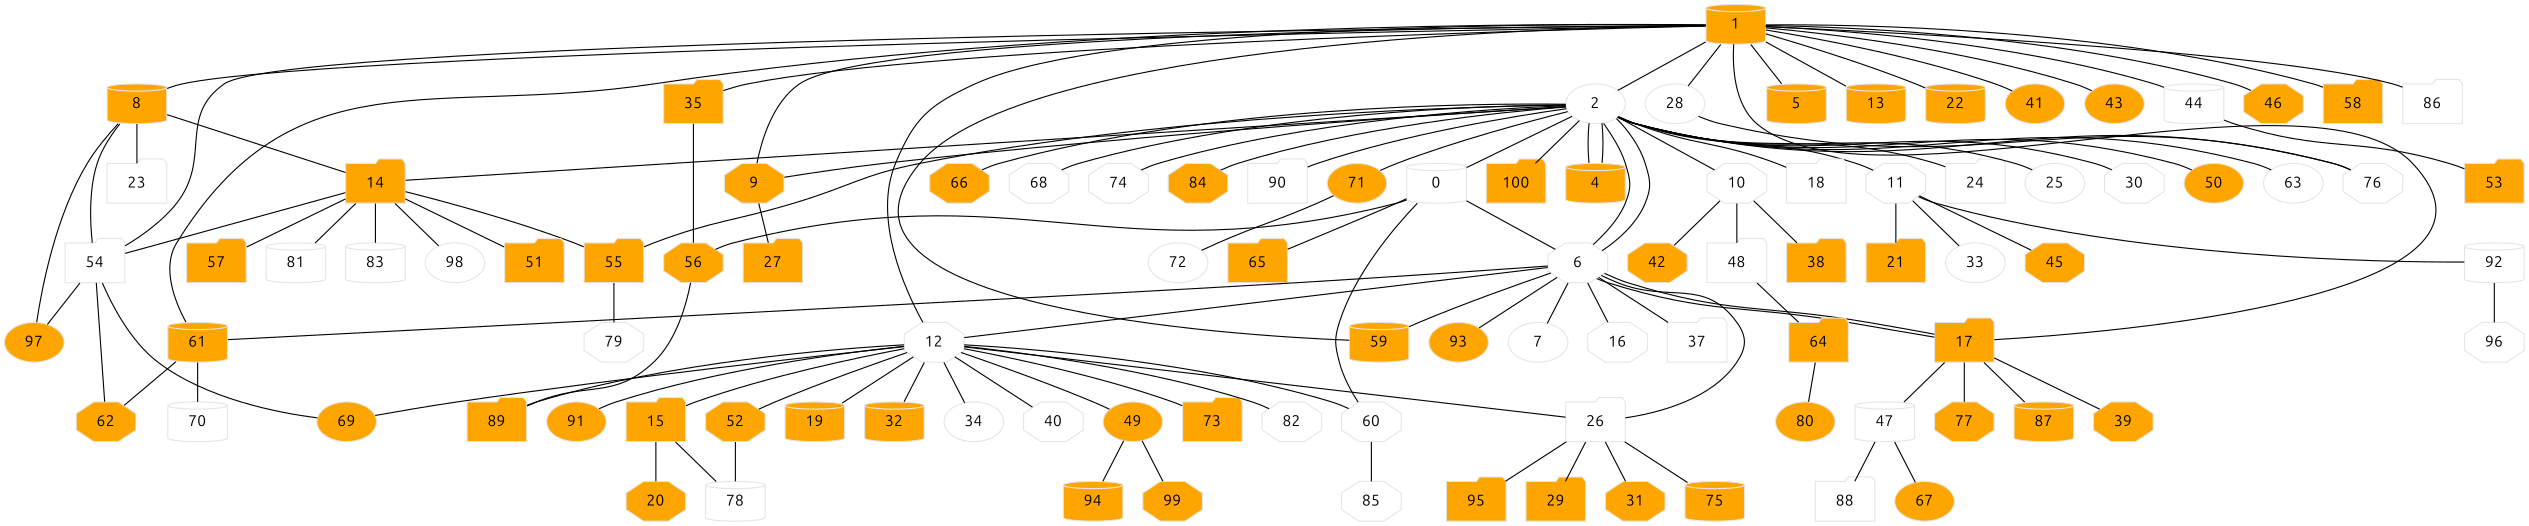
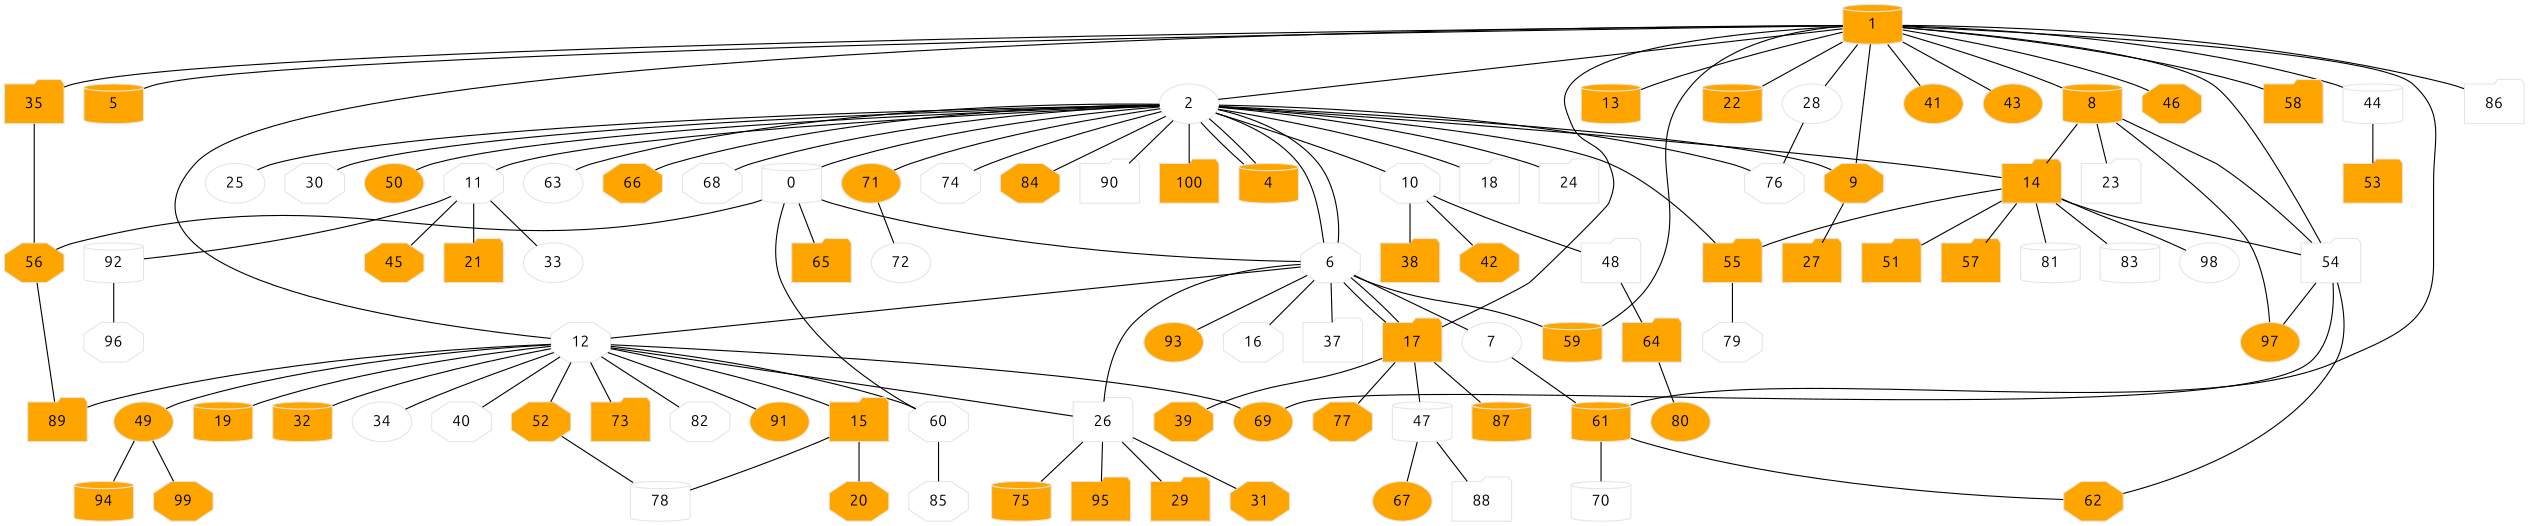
(888, 305) -> (1544, 380)
